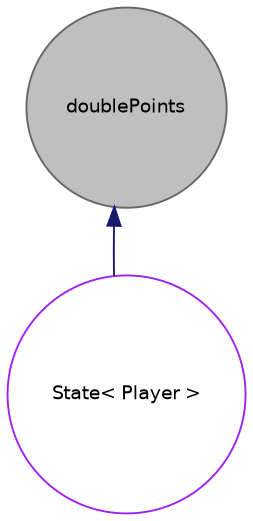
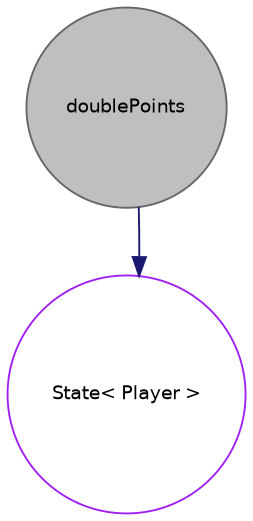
(114, 251) -> (139, 232)
